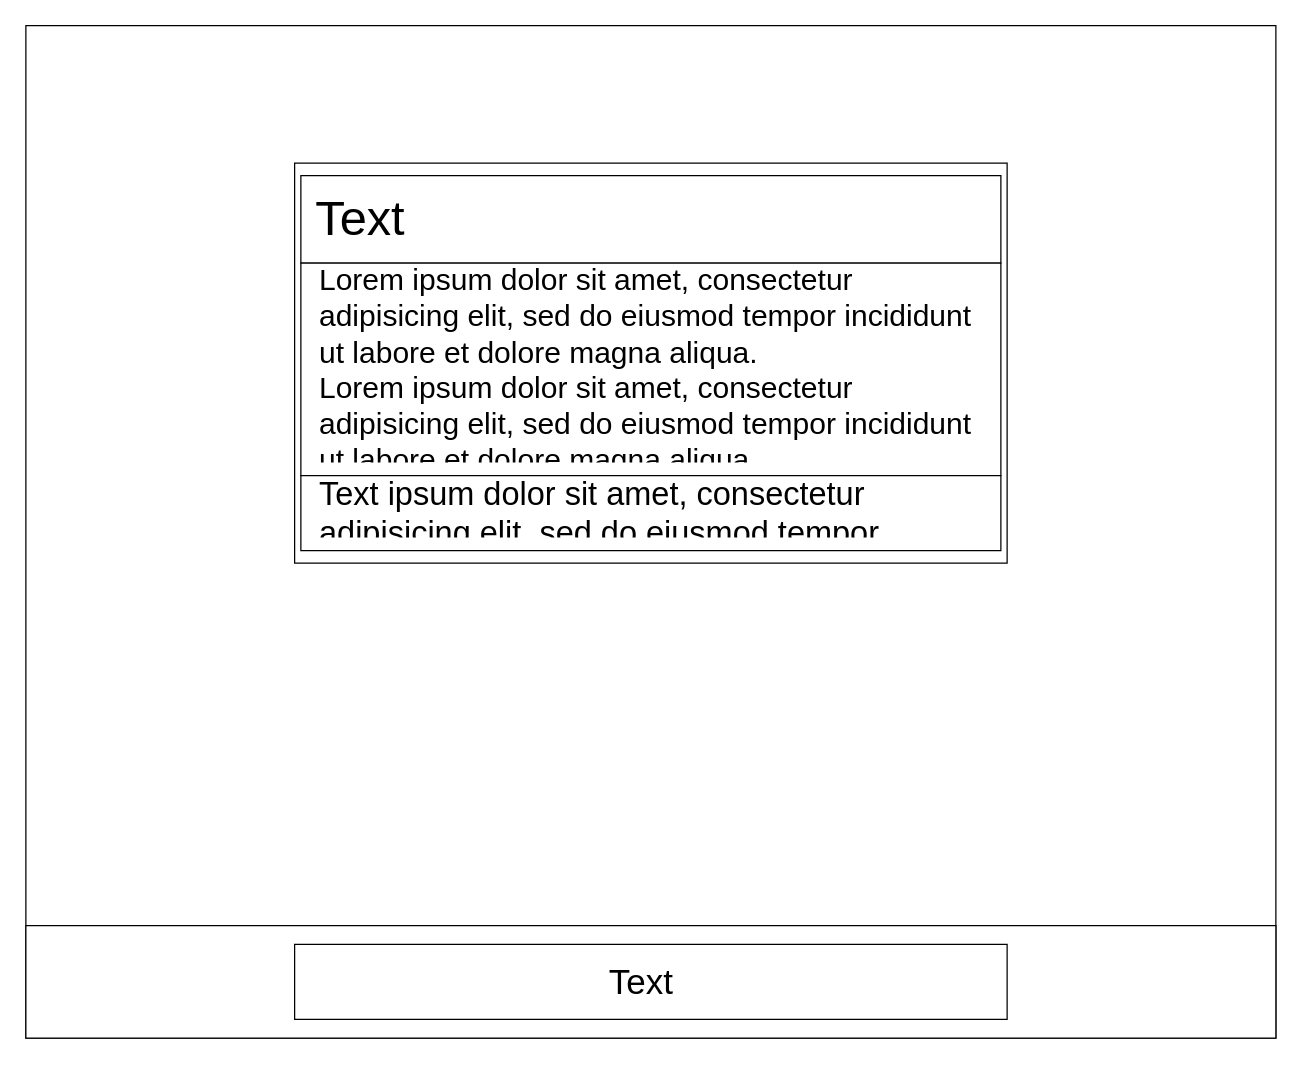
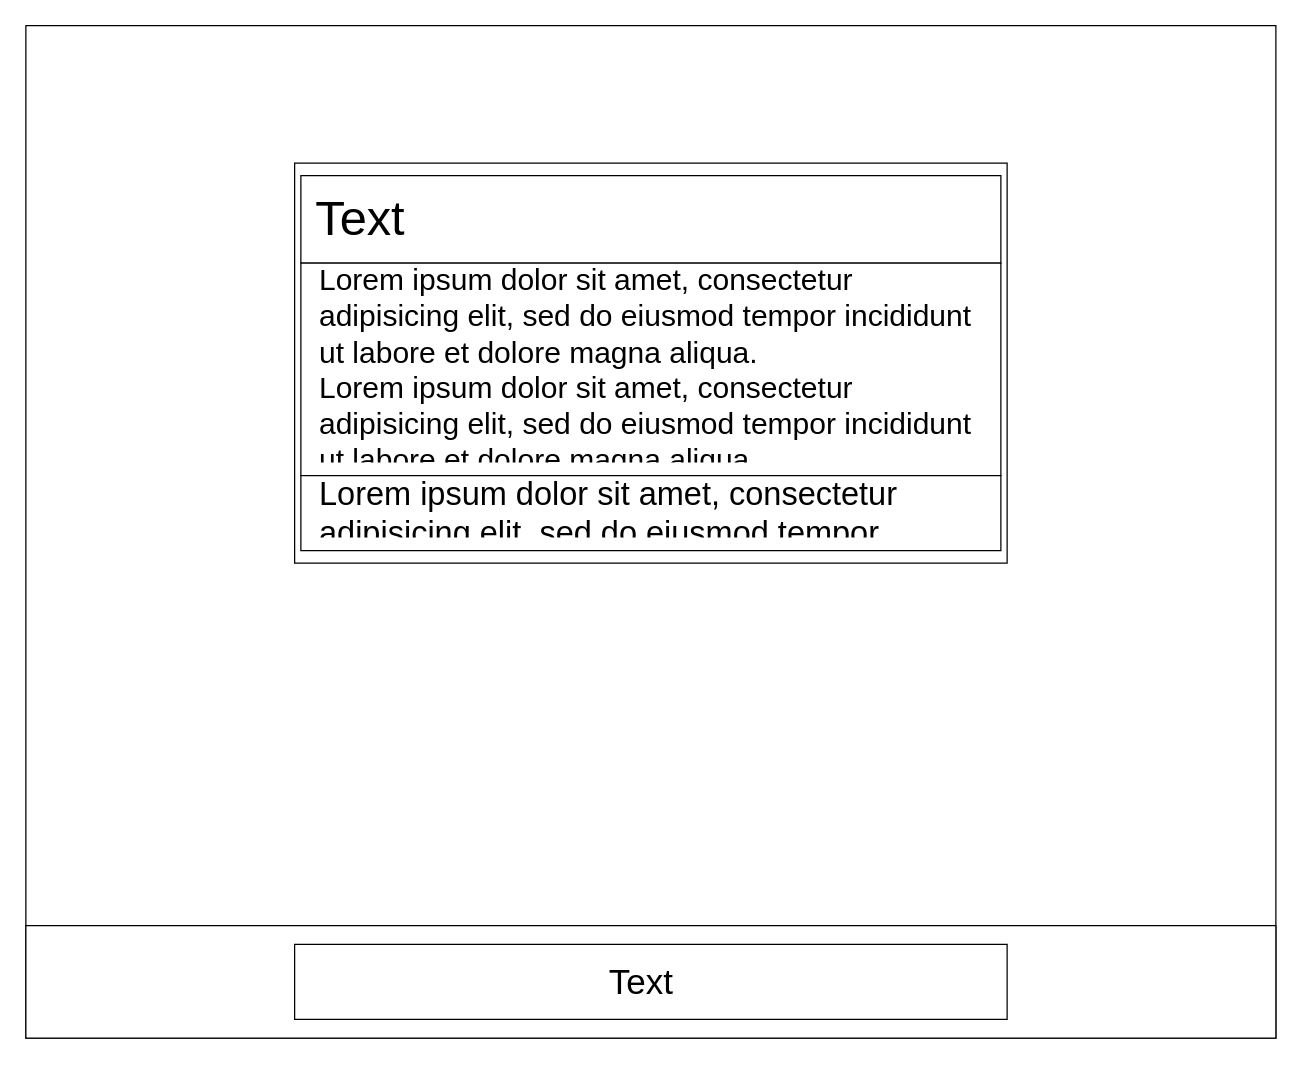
(652, 534) -> (652, 534)
